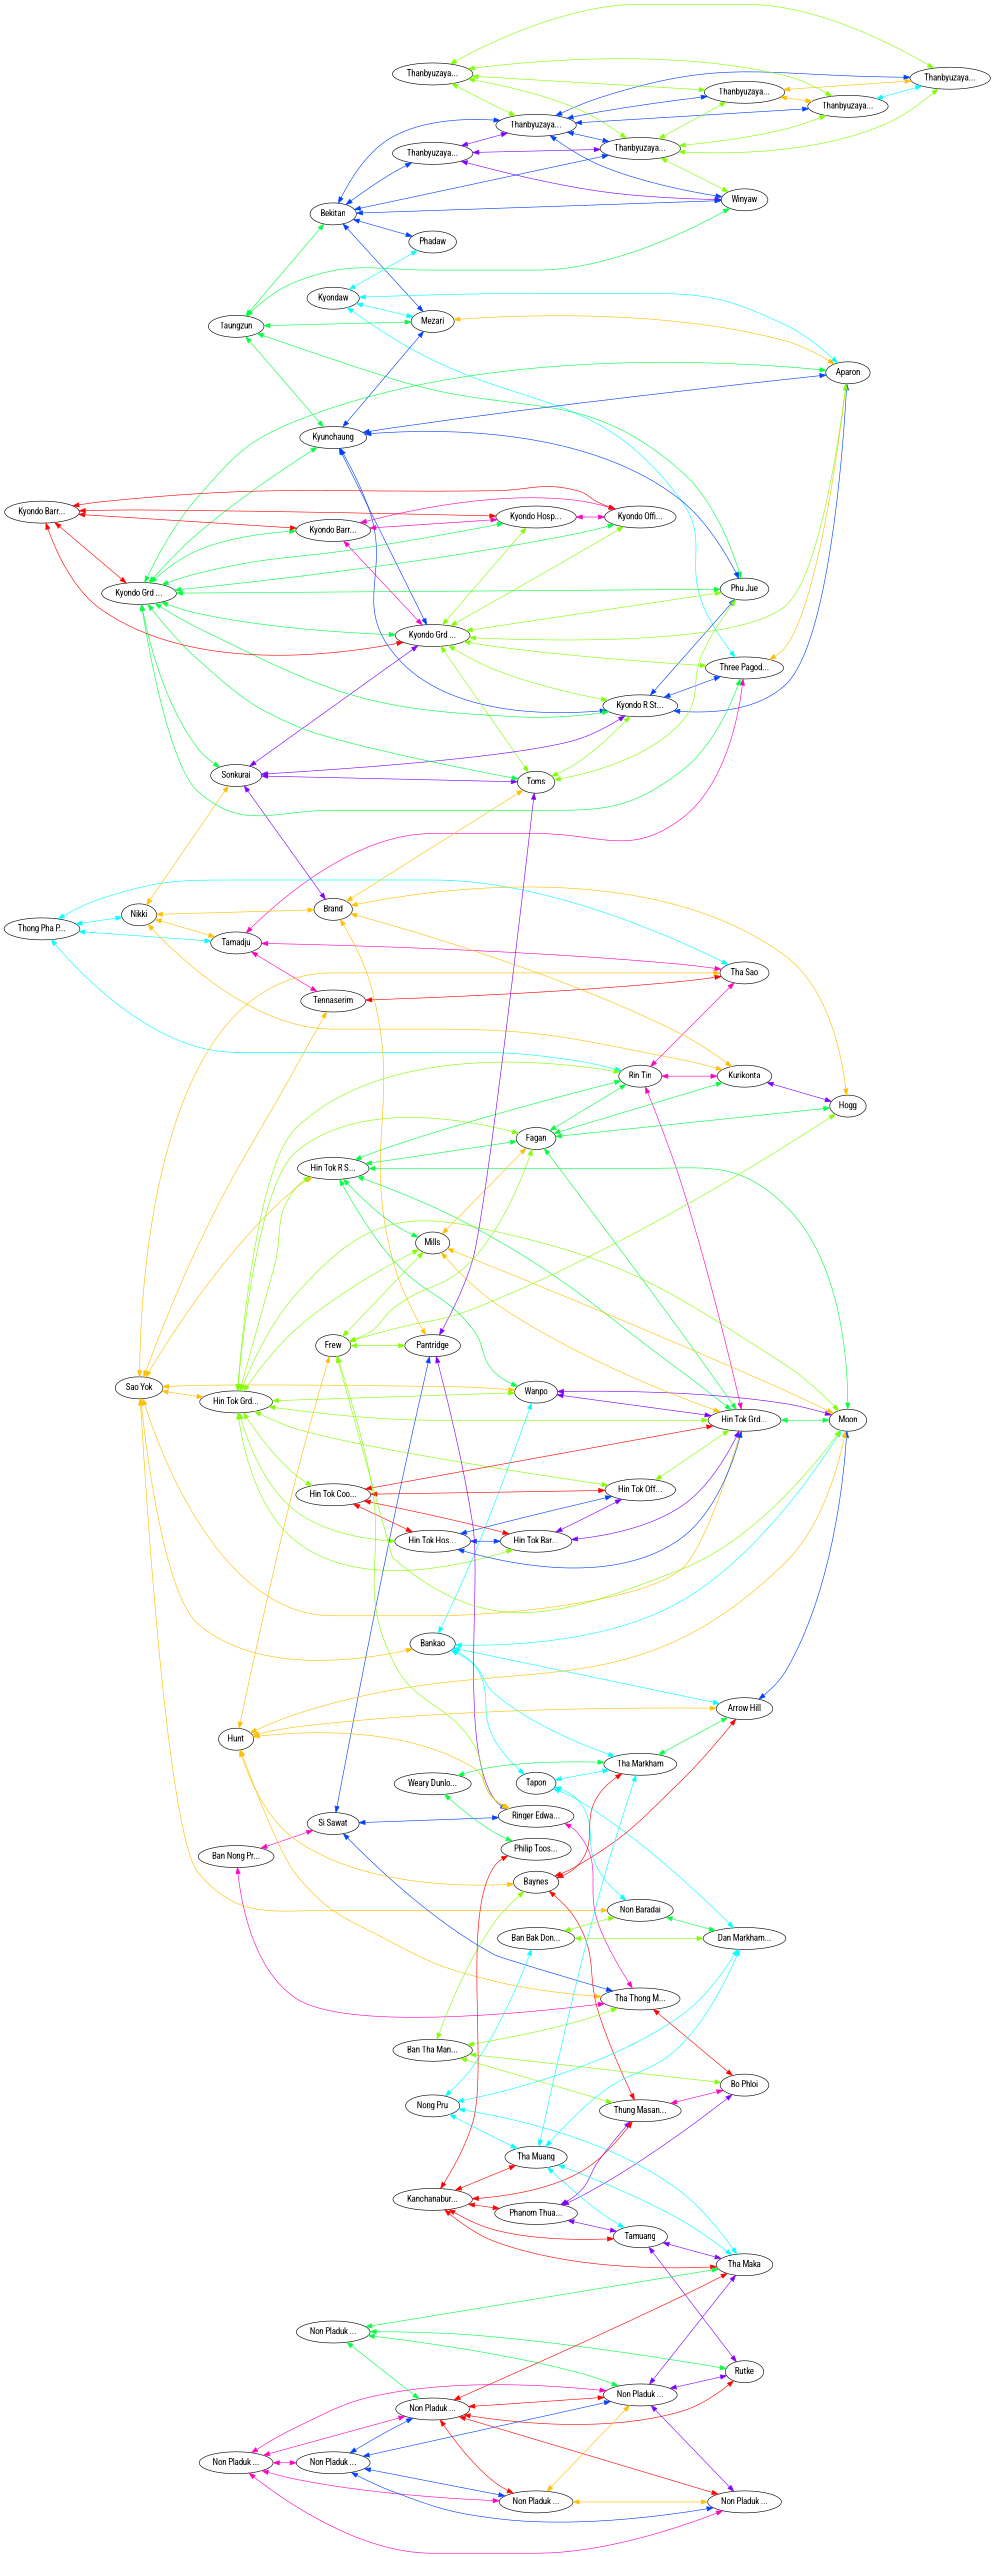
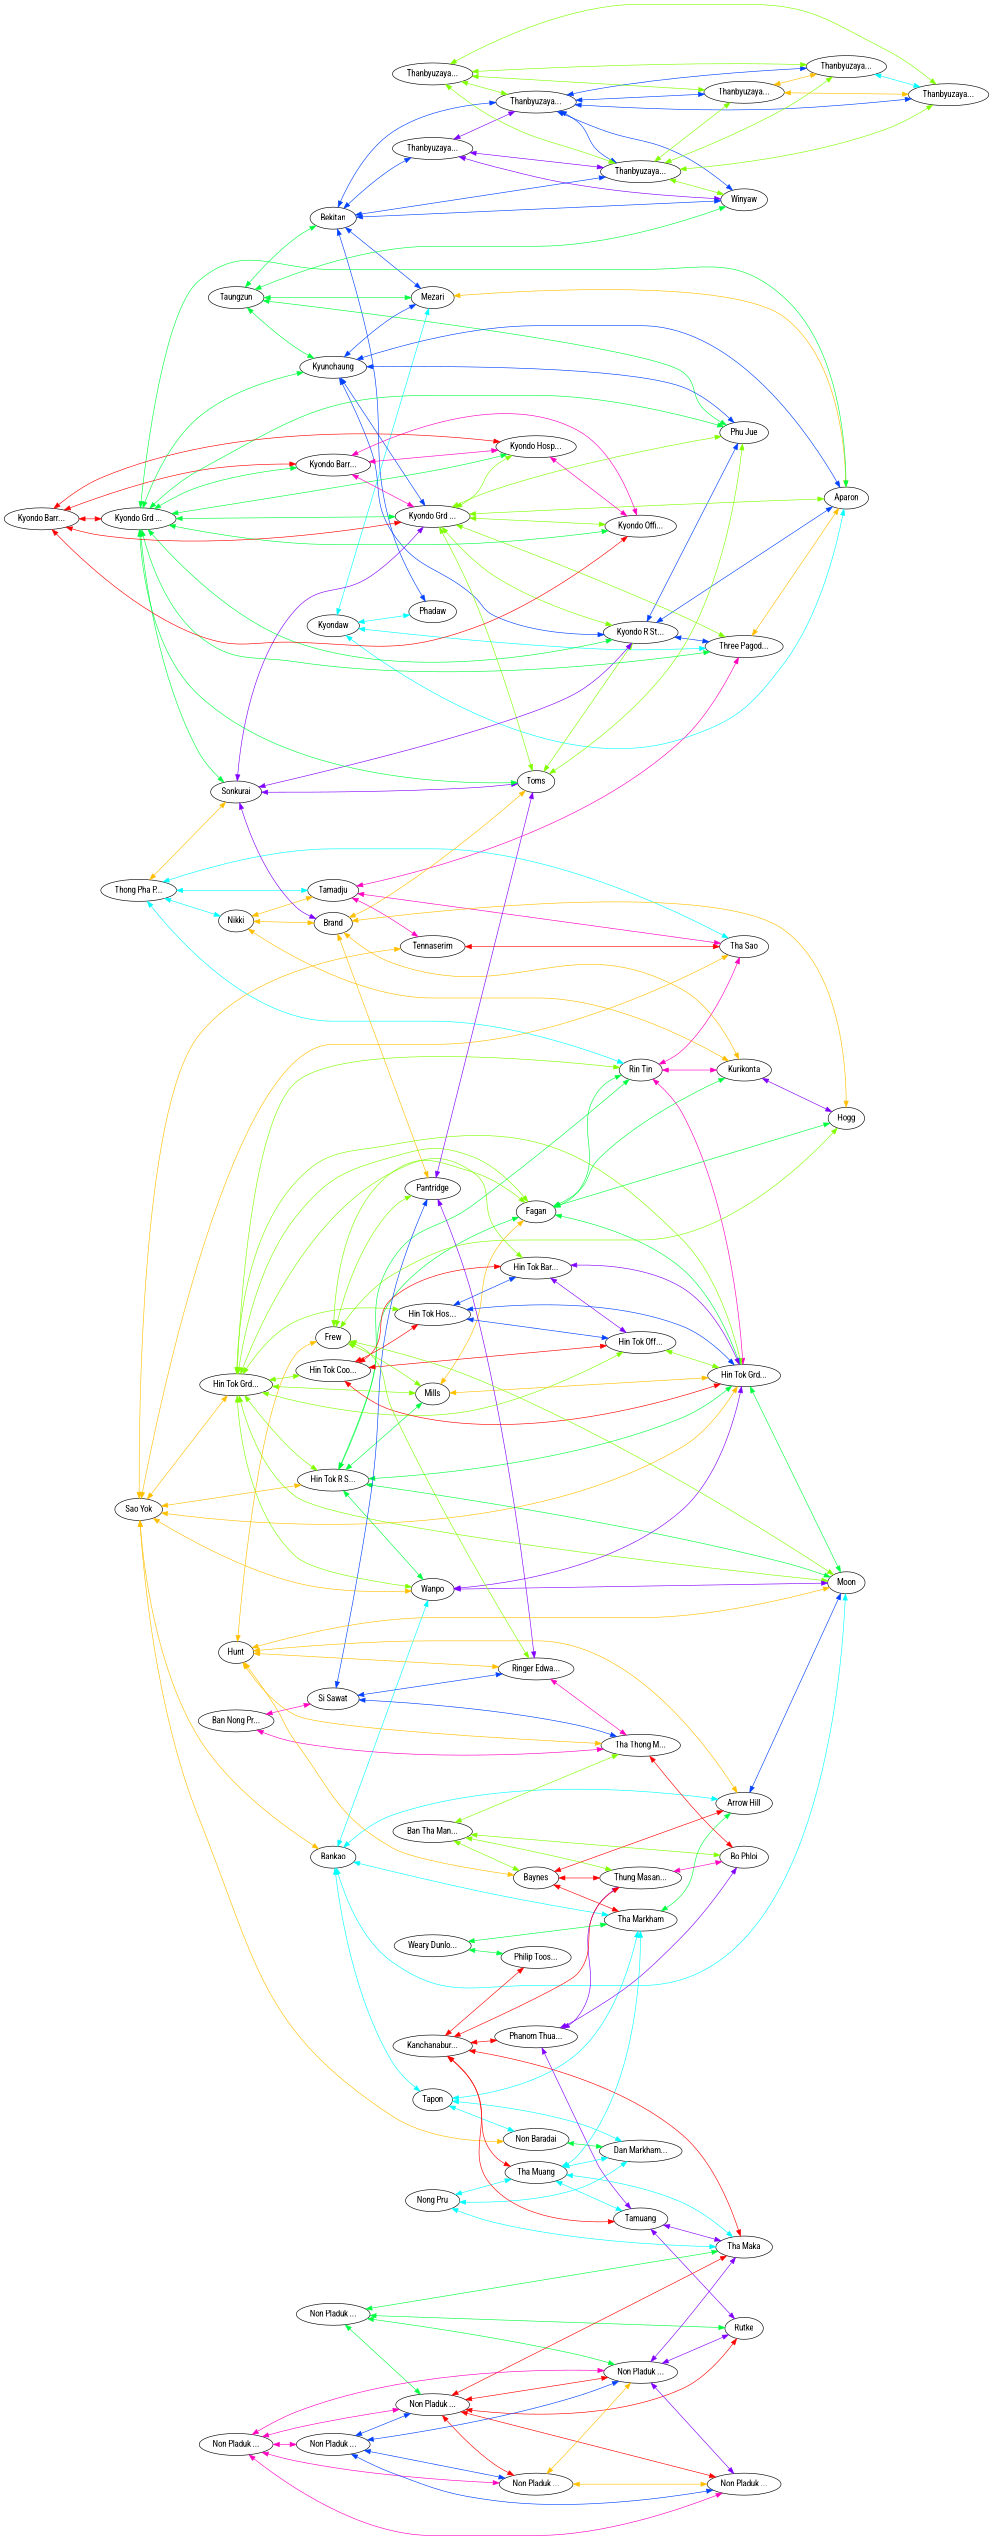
(187, 845) -> (188, 841)
(642, 1328) -> none
(536, 1938) -> none
